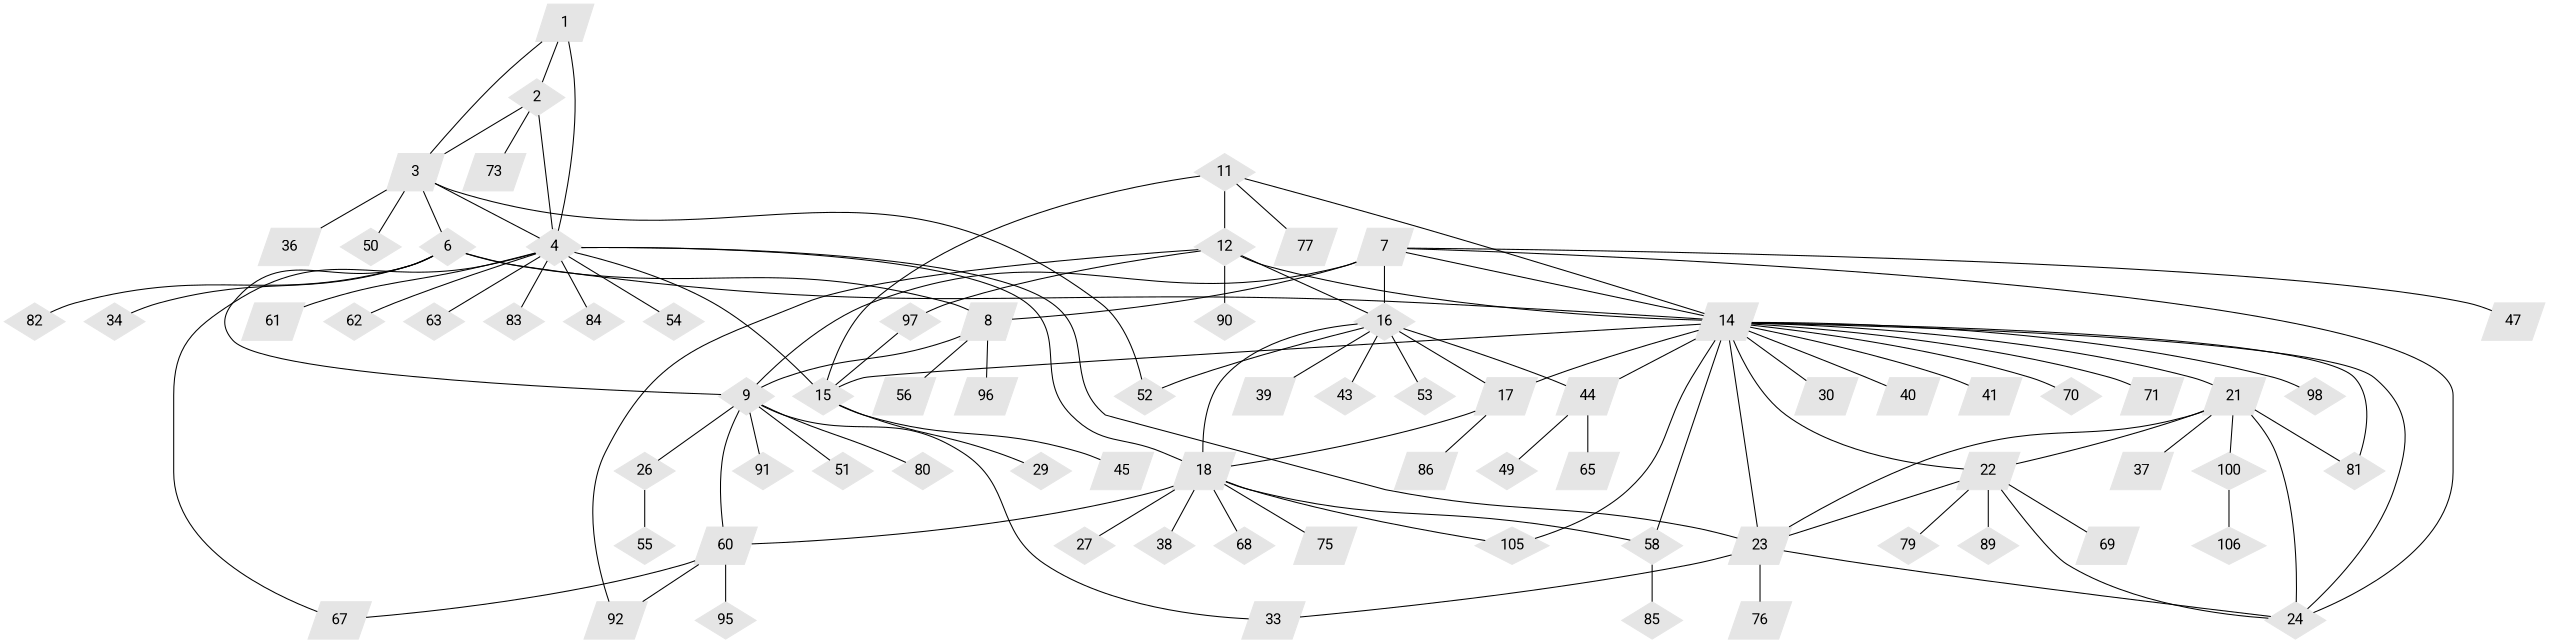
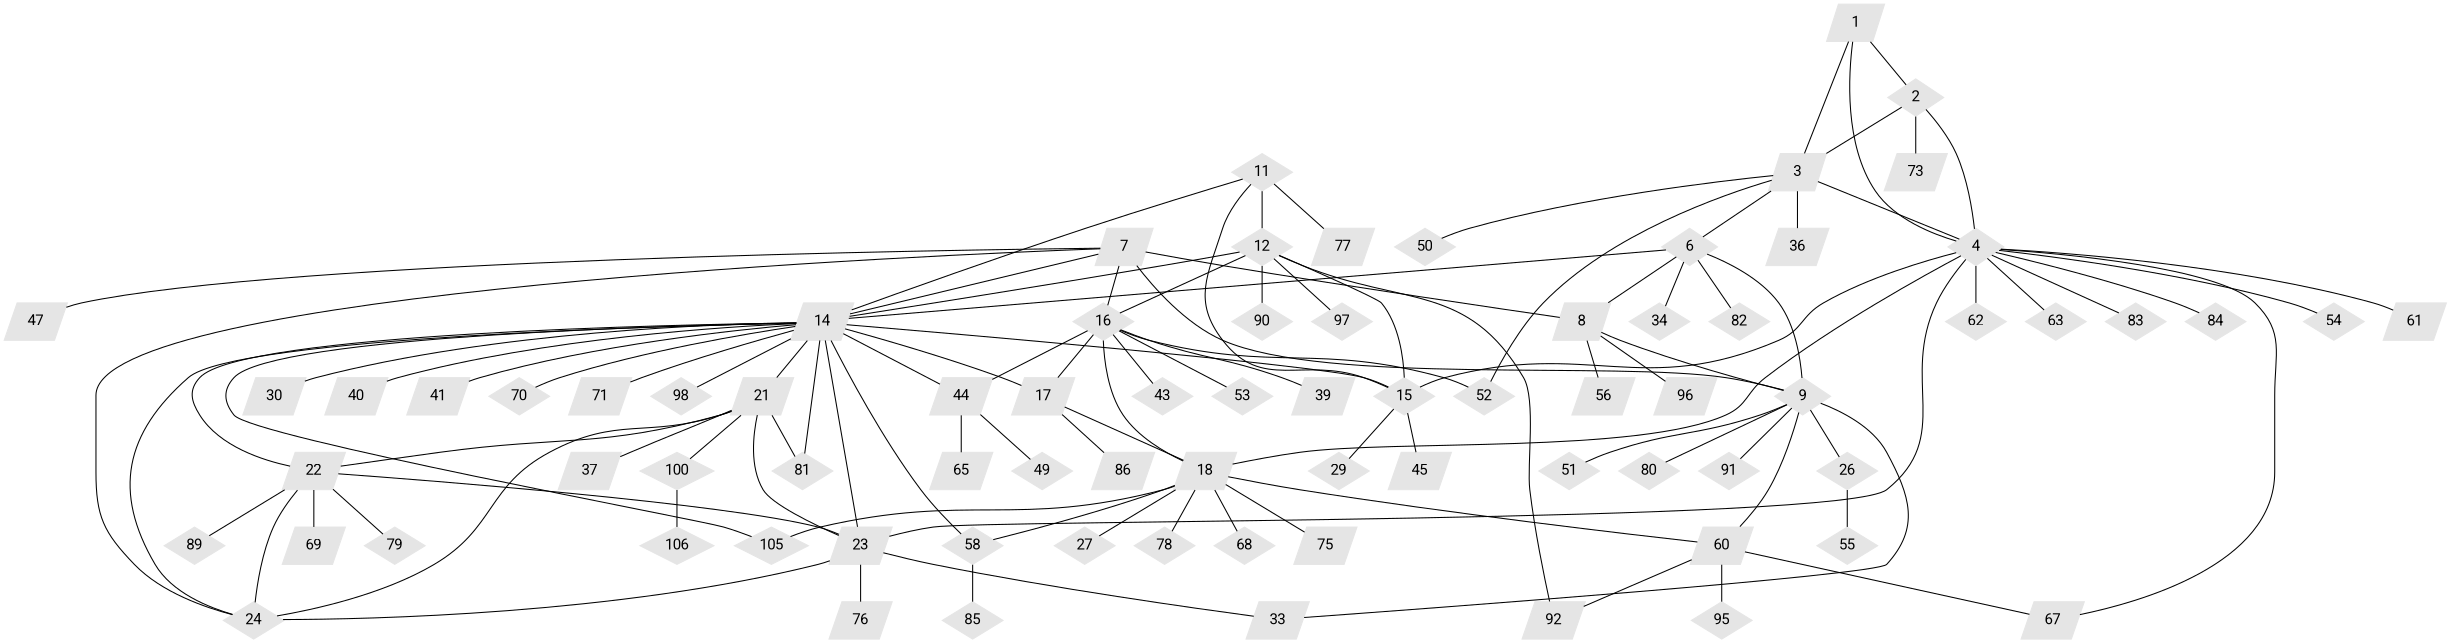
(857, 367) -> (1371, 297)
(1164, 546) -> (1165, 546)
